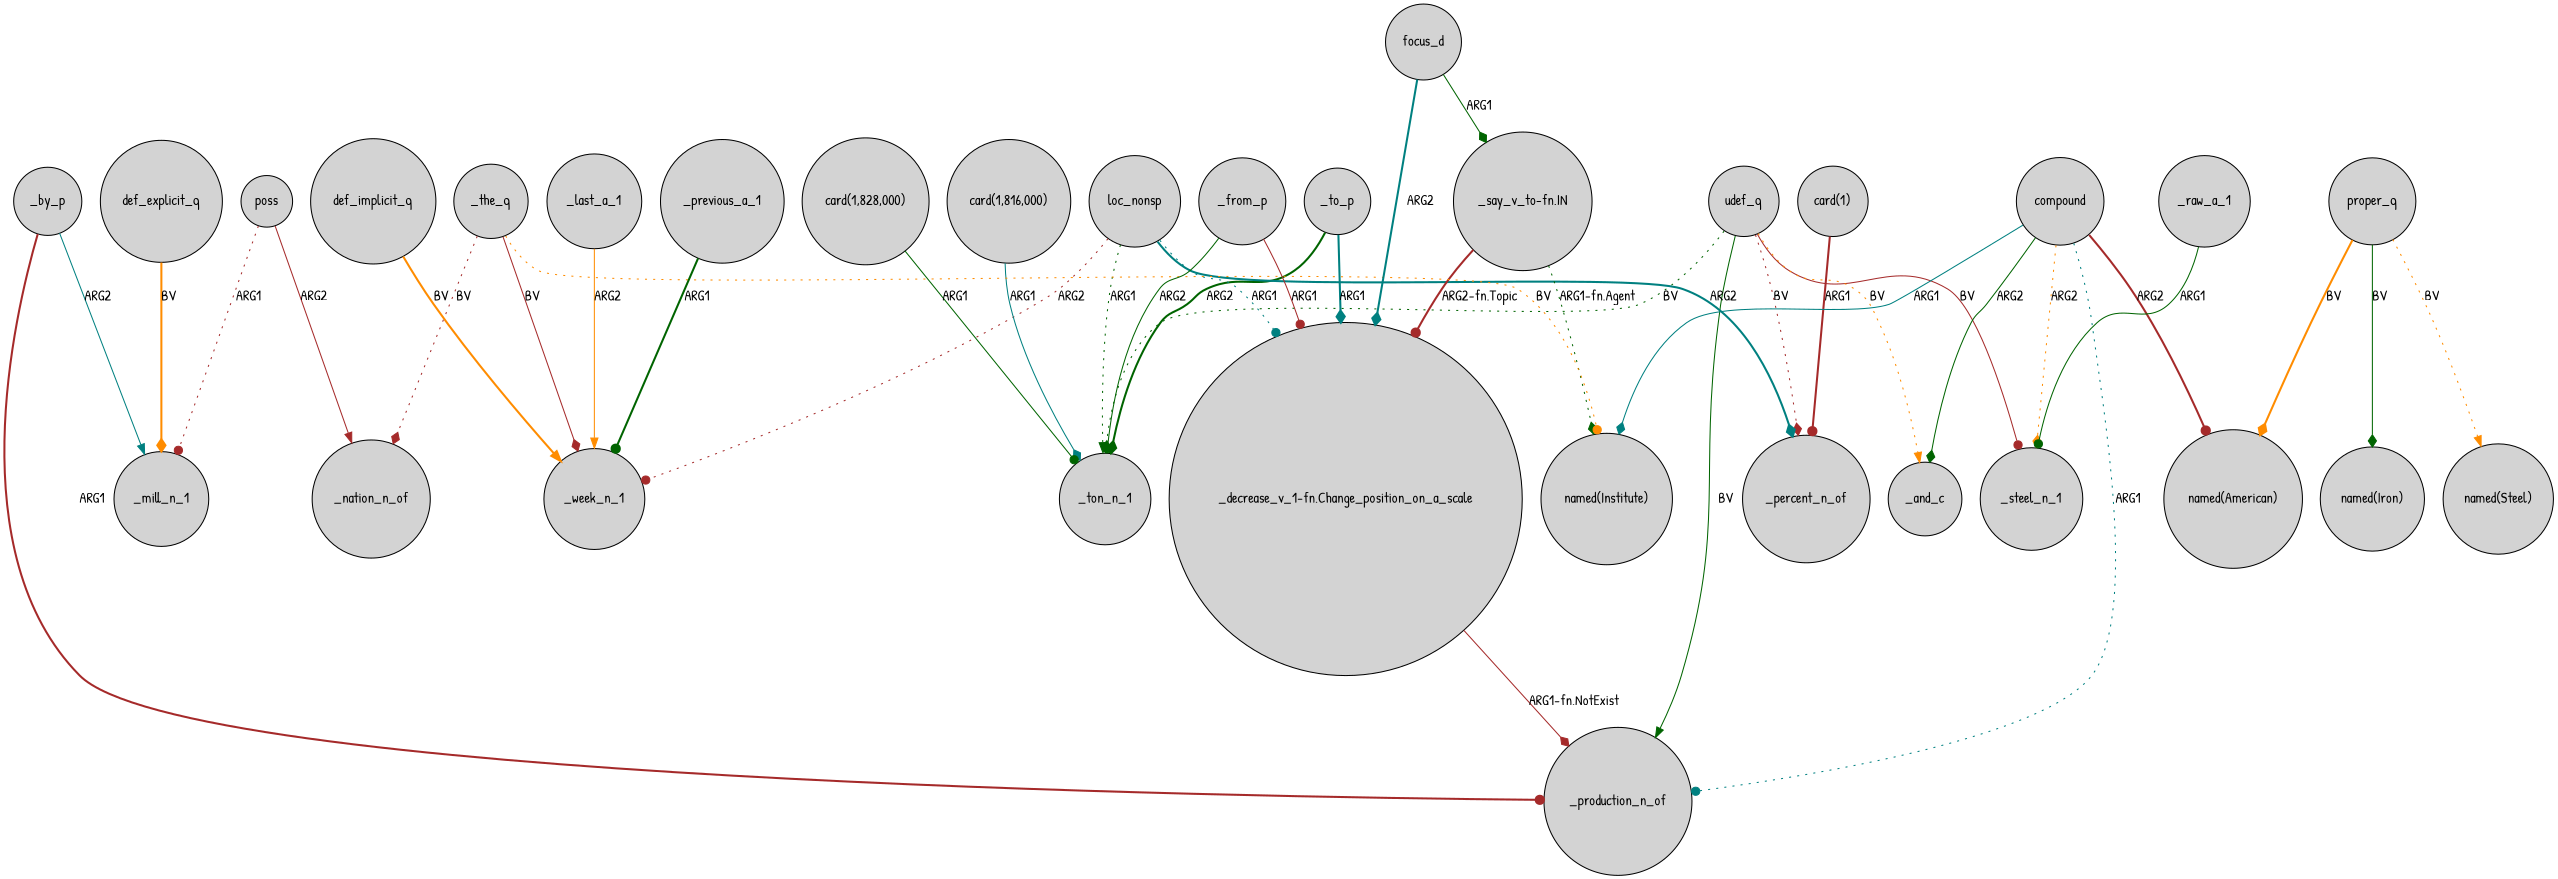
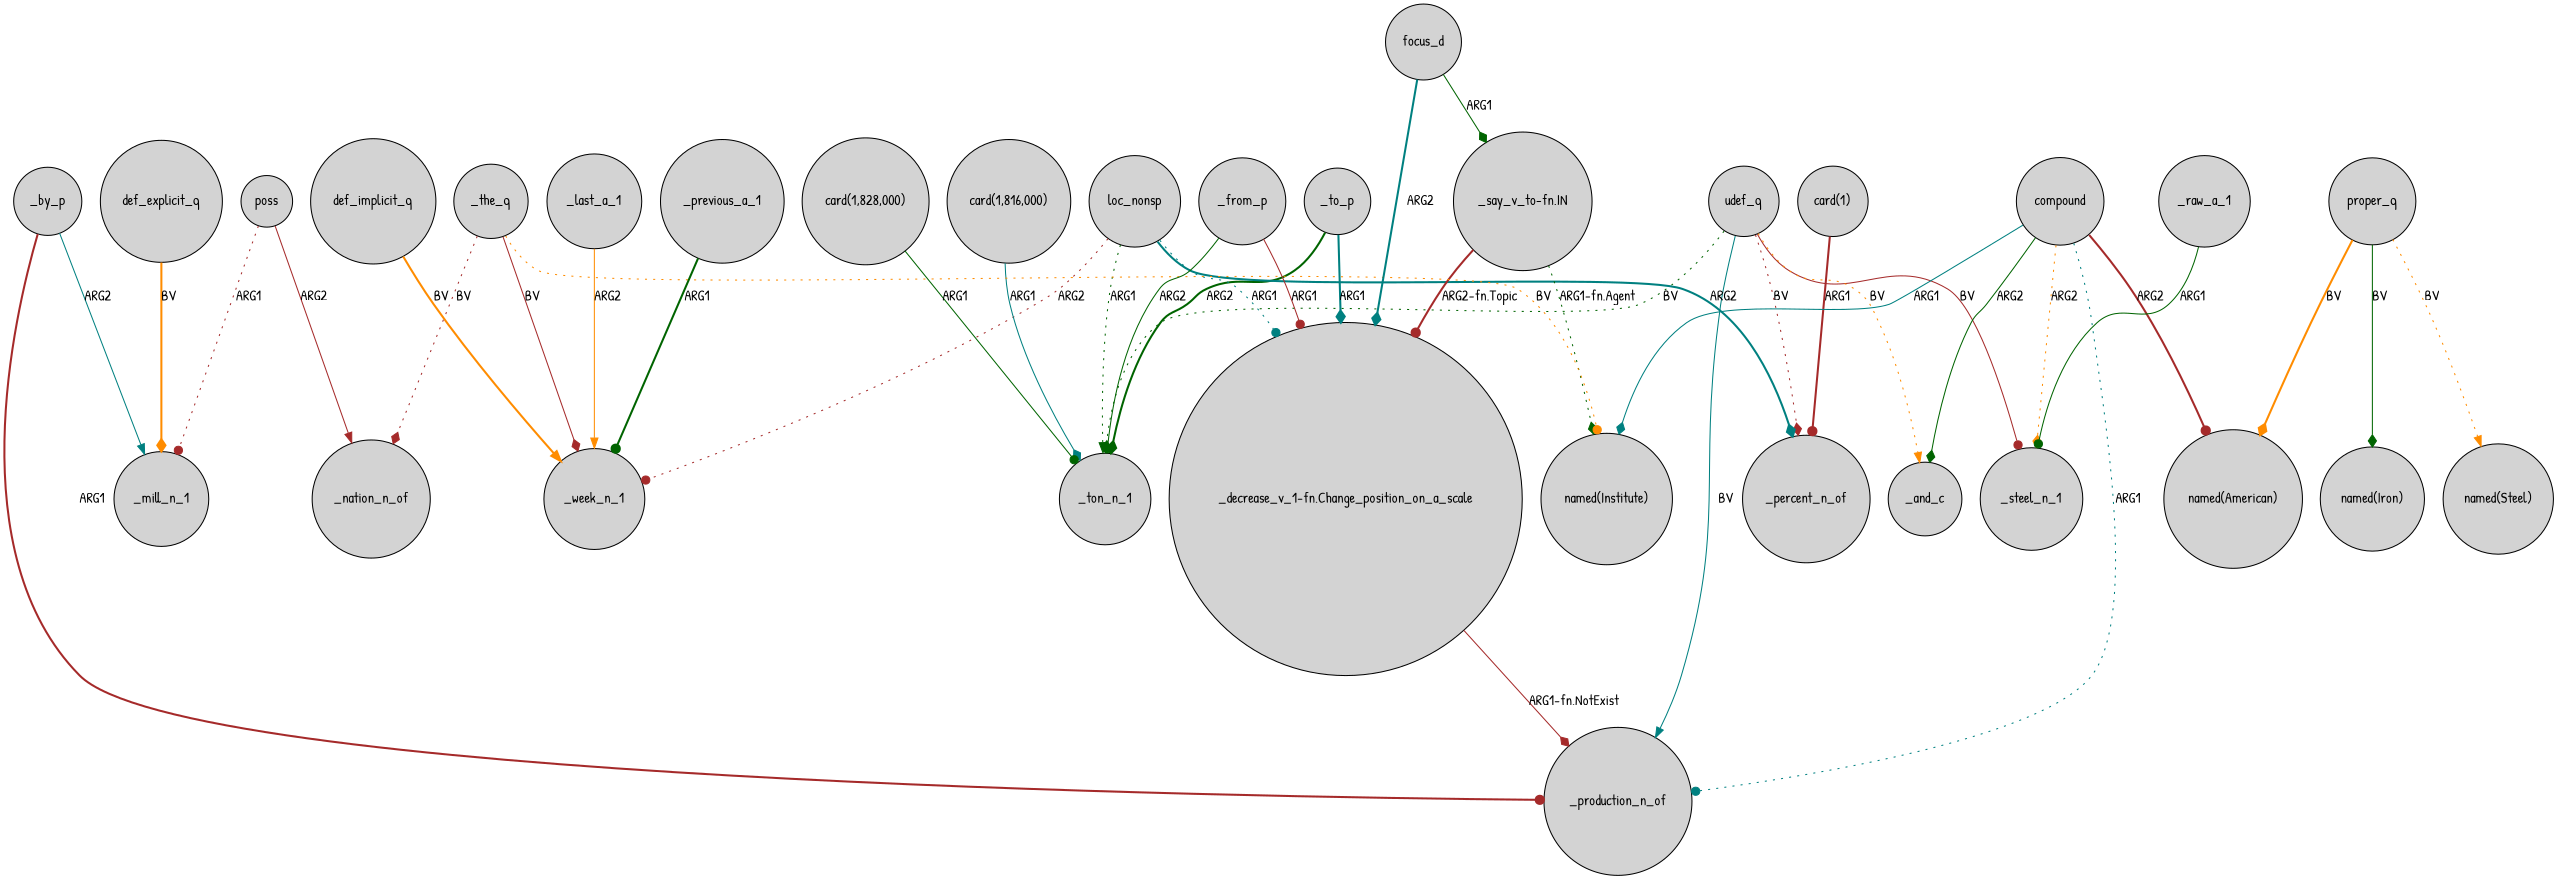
(1709, 485) -> (1709, 485)
